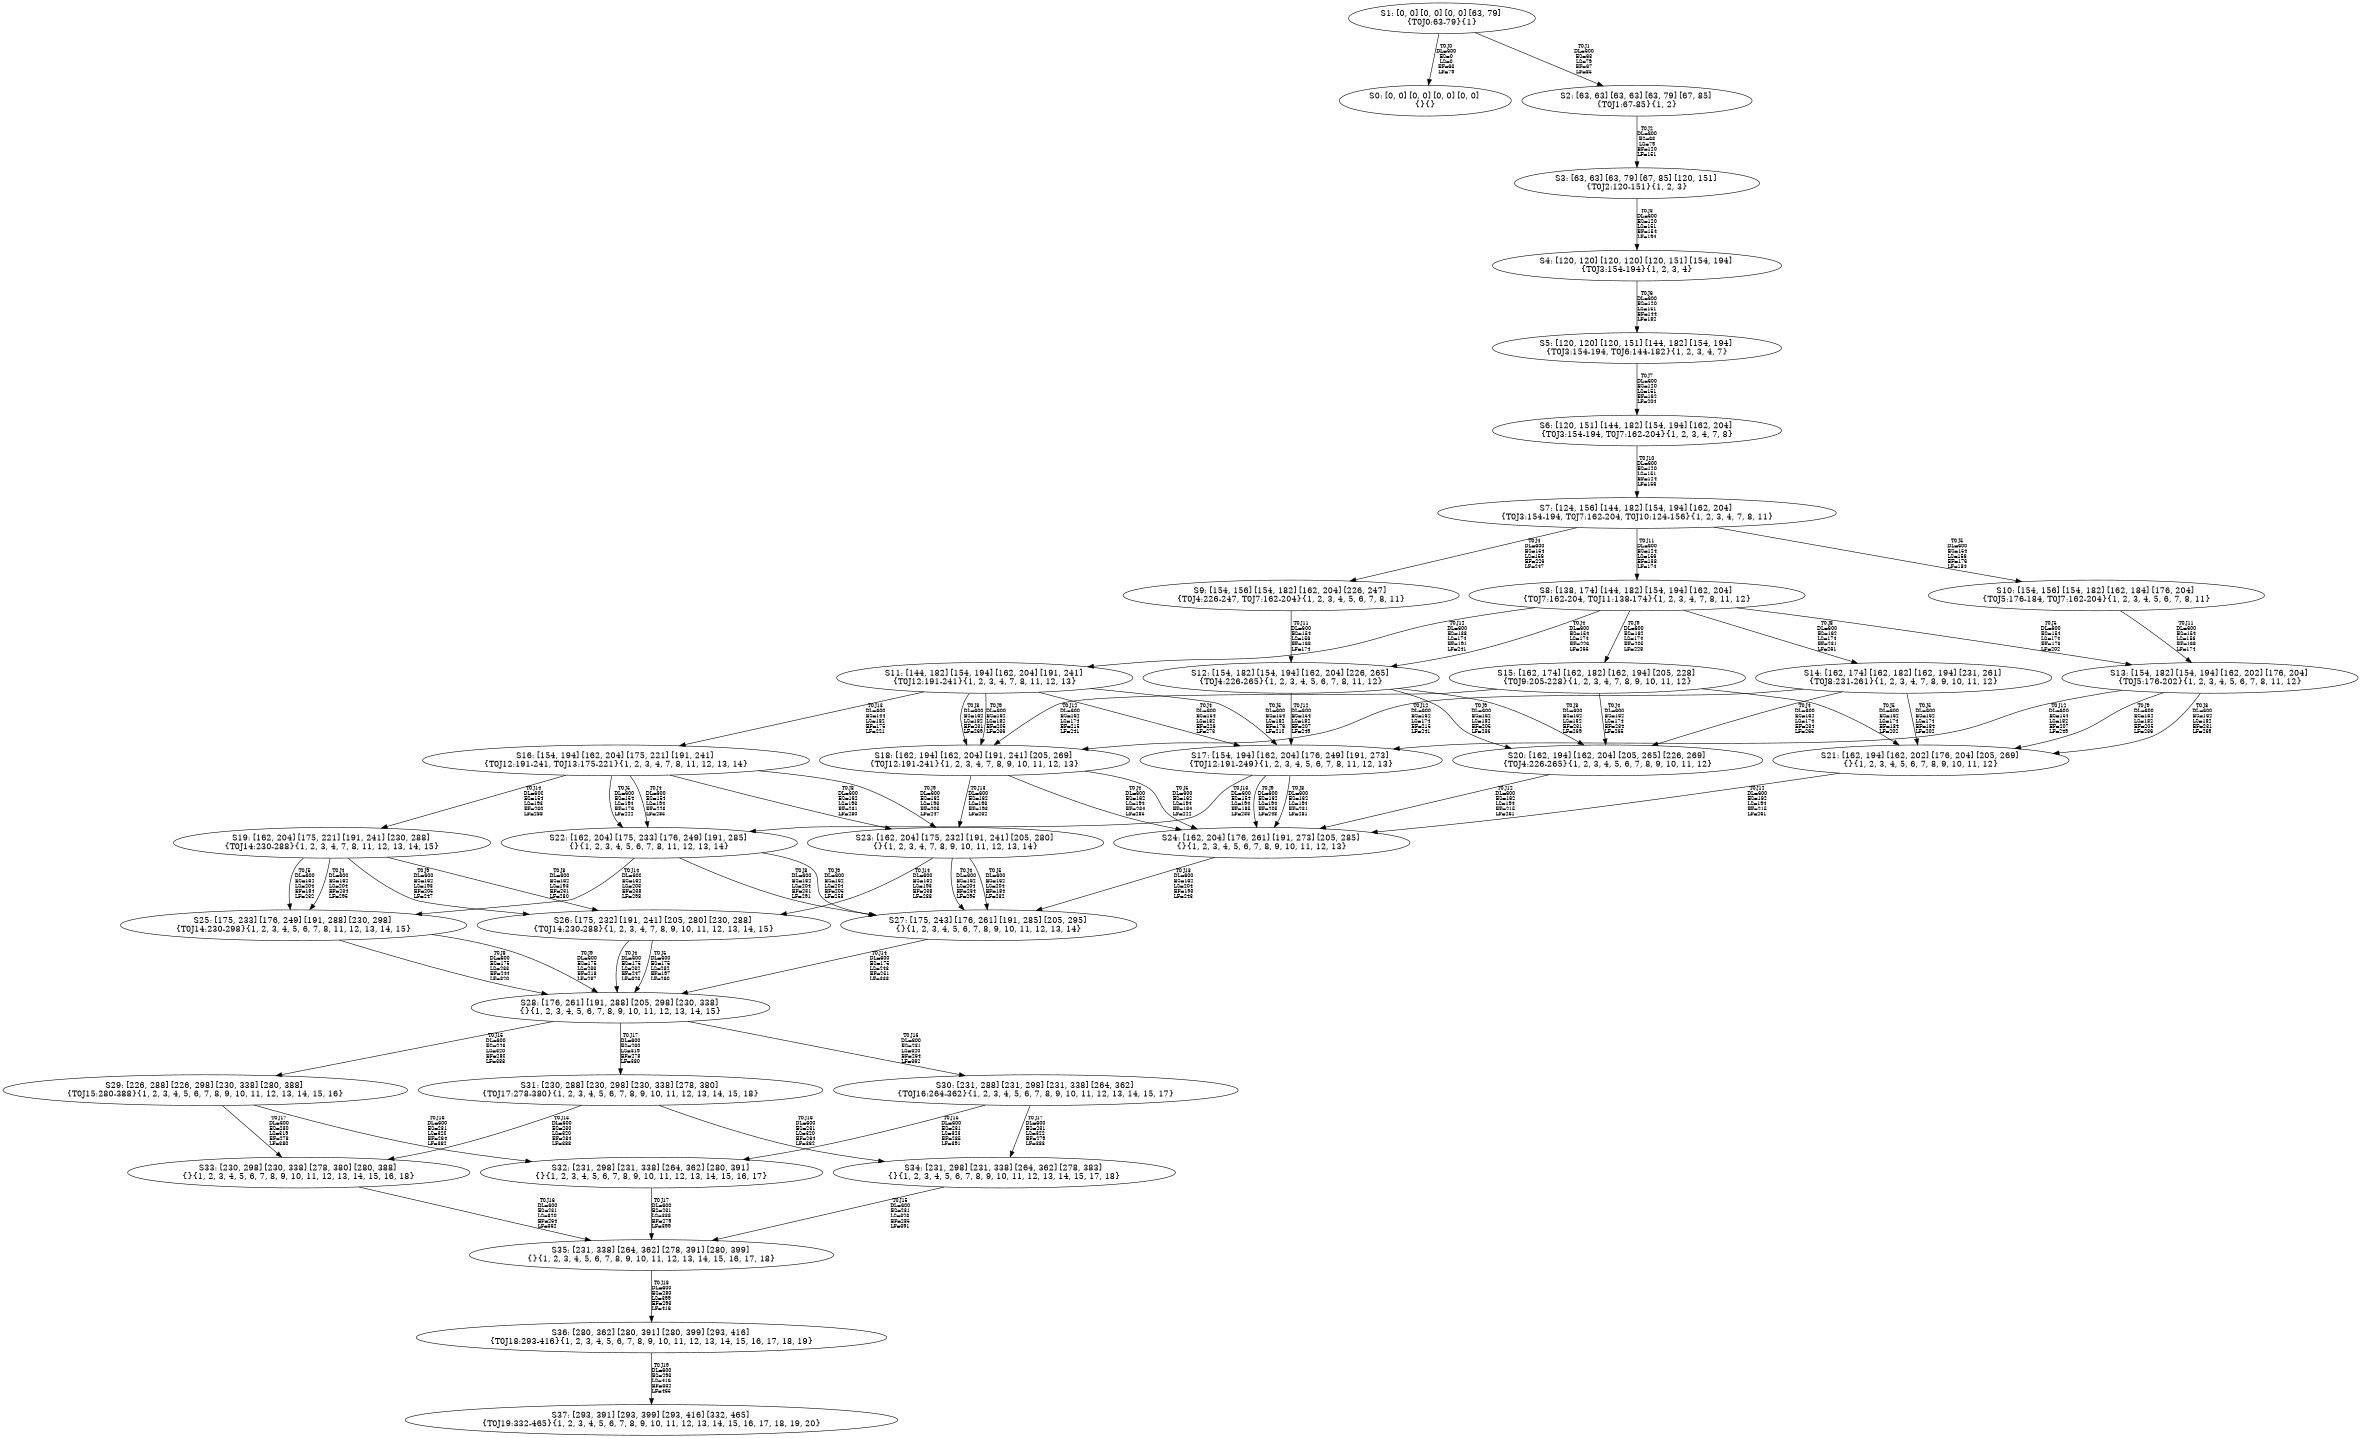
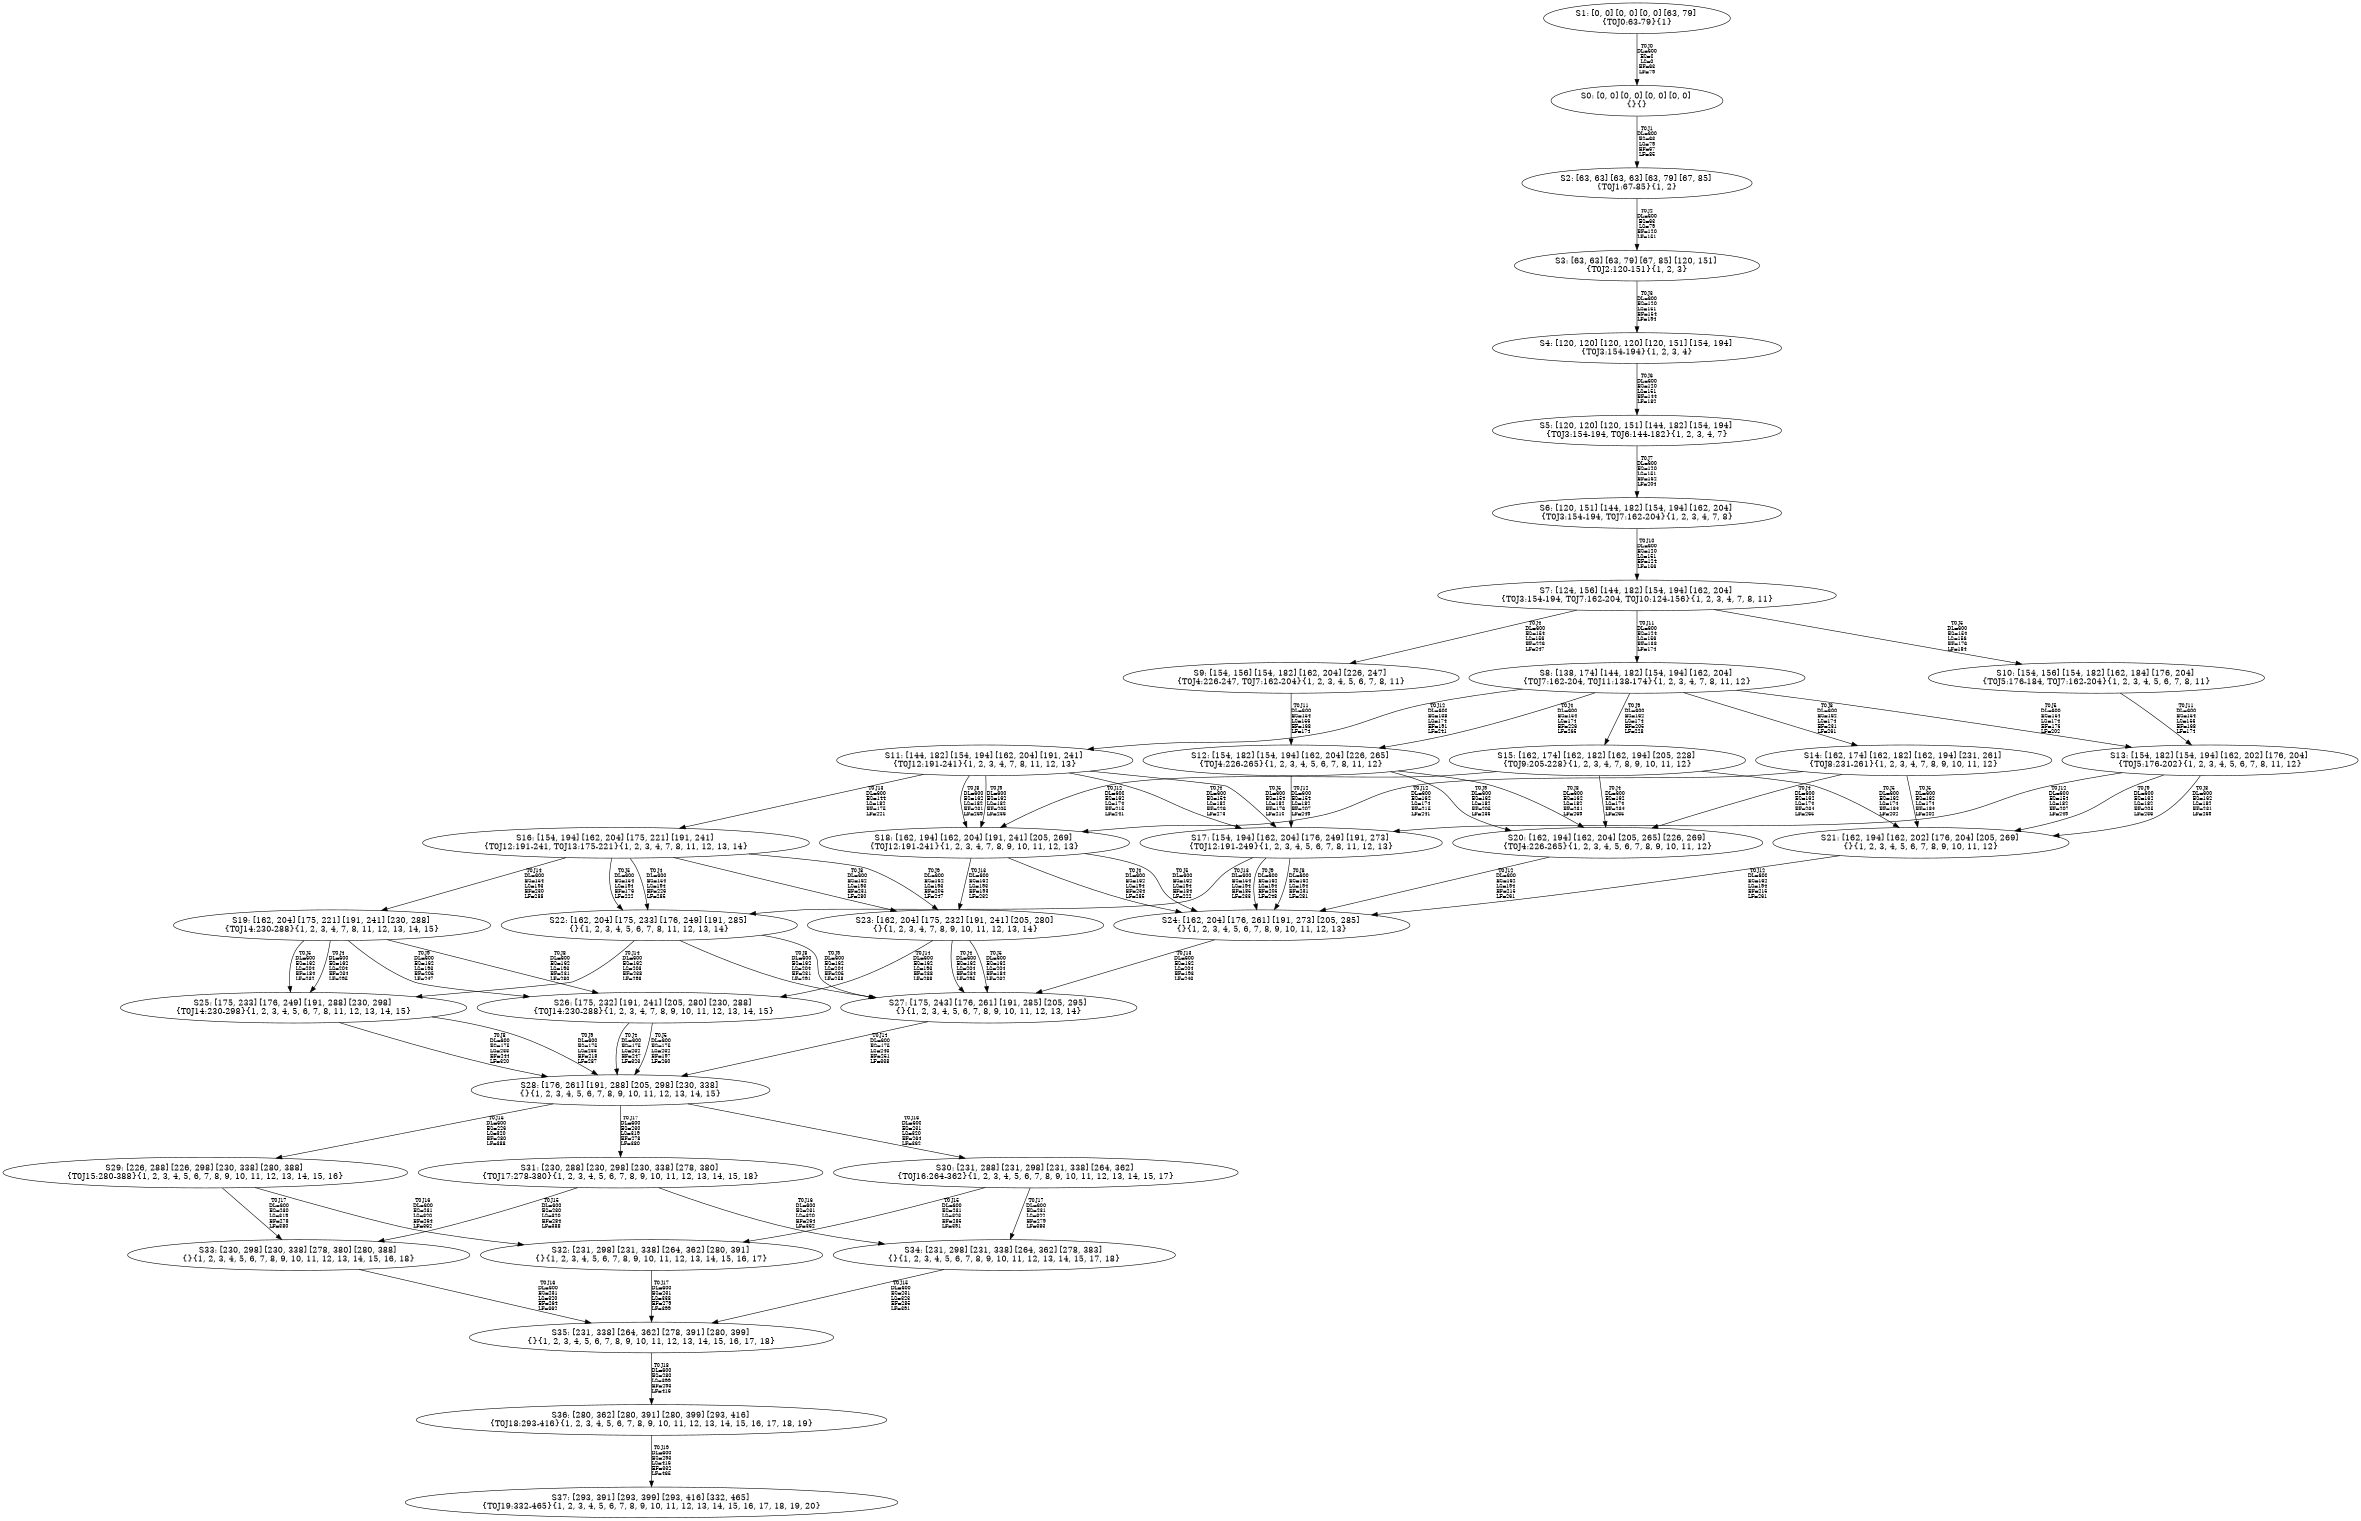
(1536, 58) -> (1637, 139)
